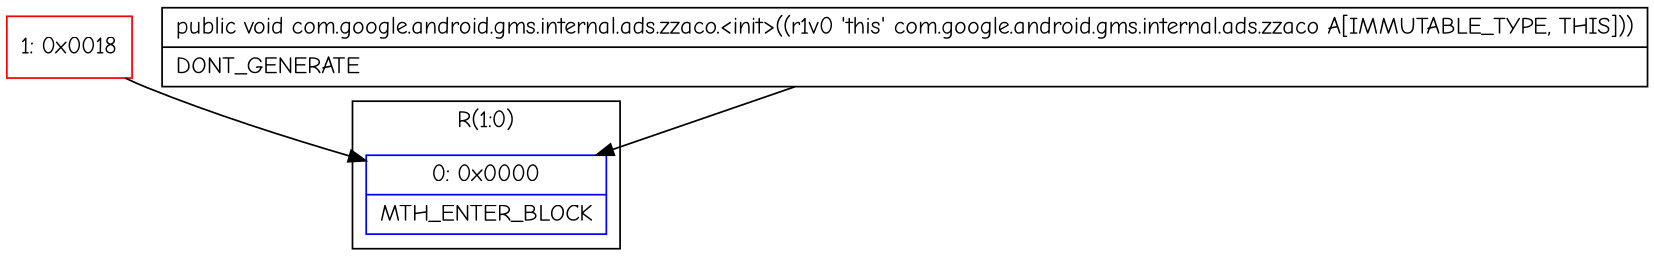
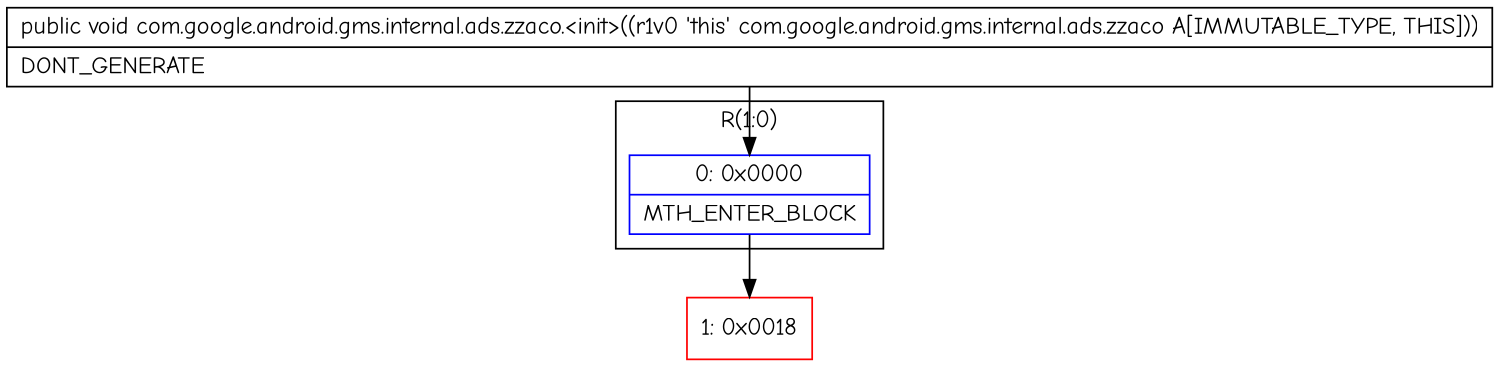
(236, 120) -> (750, 259)
